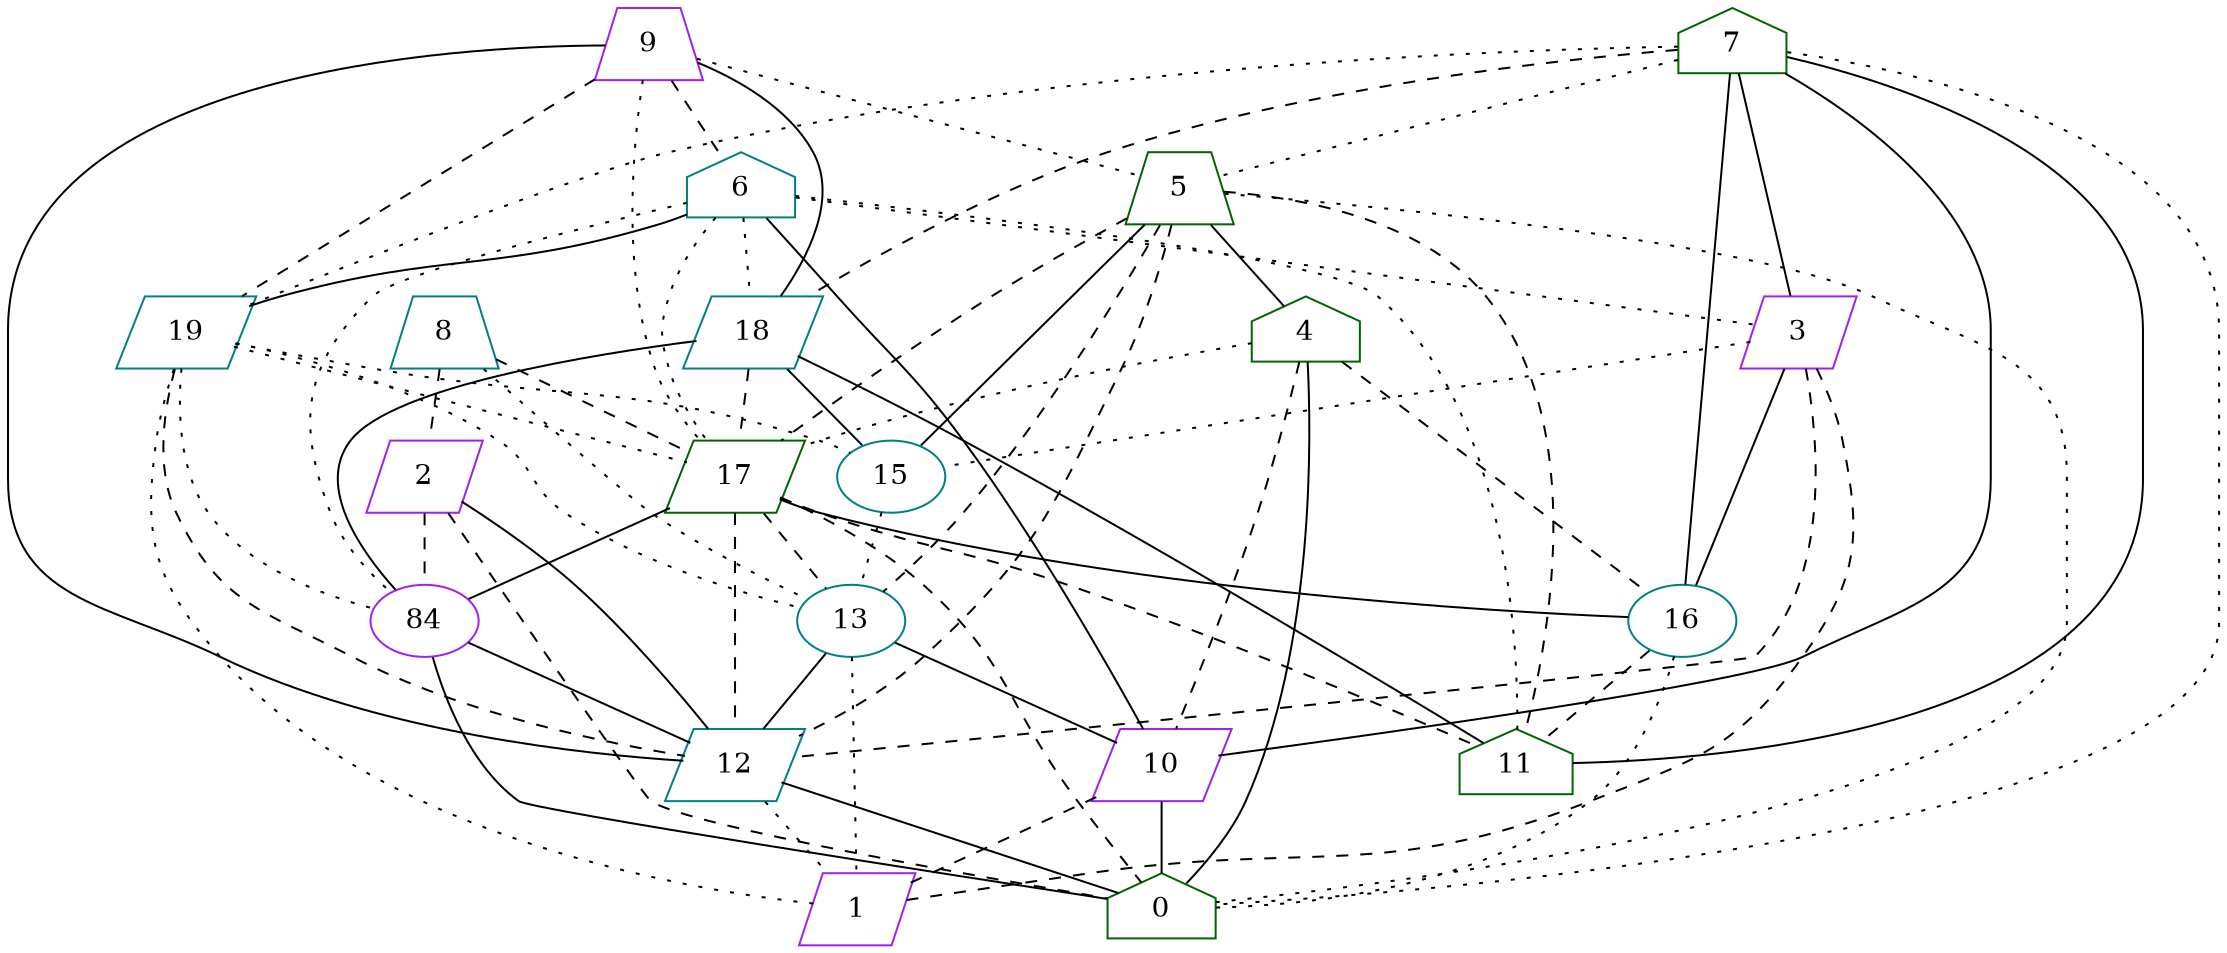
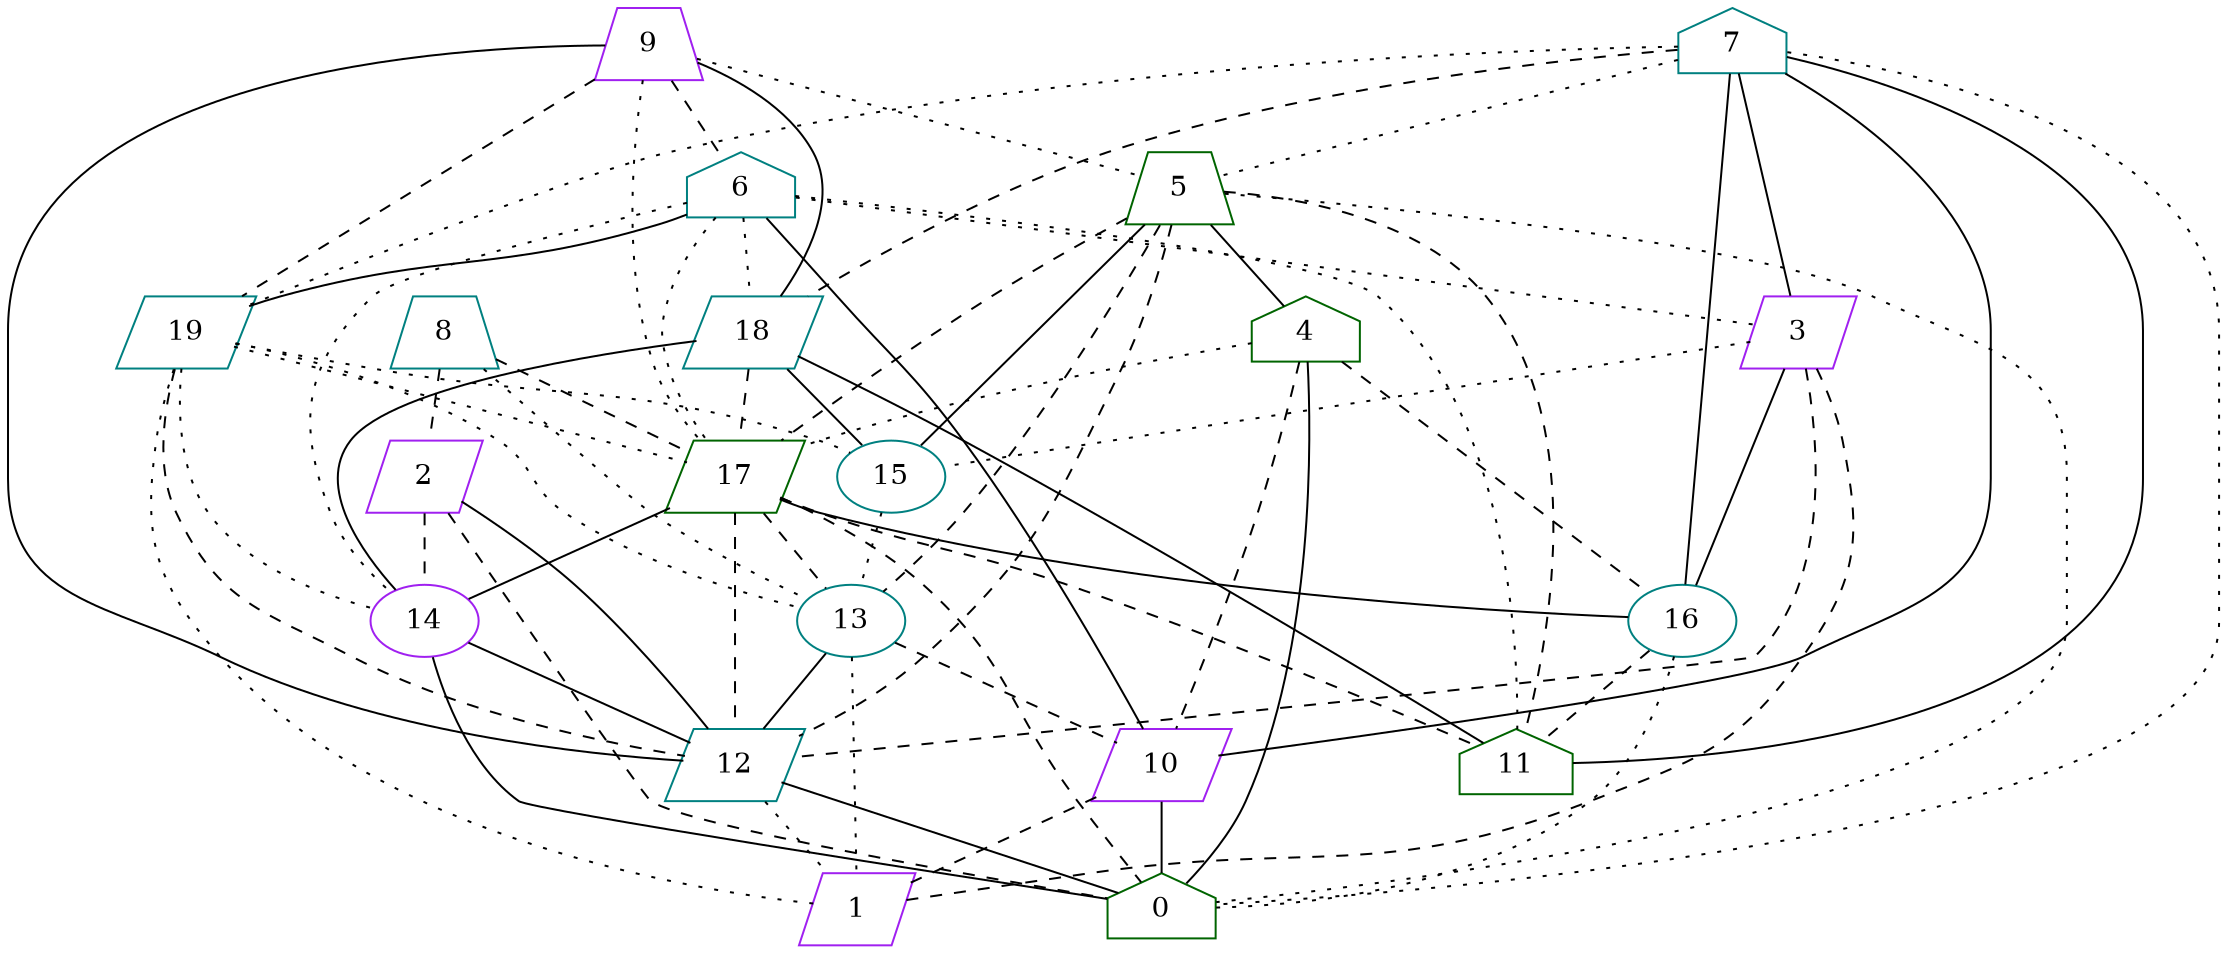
(1732, 44) -> (1732, 44)
(425, 621) -> (425, 621)
(989, 685) -> (989, 685)
